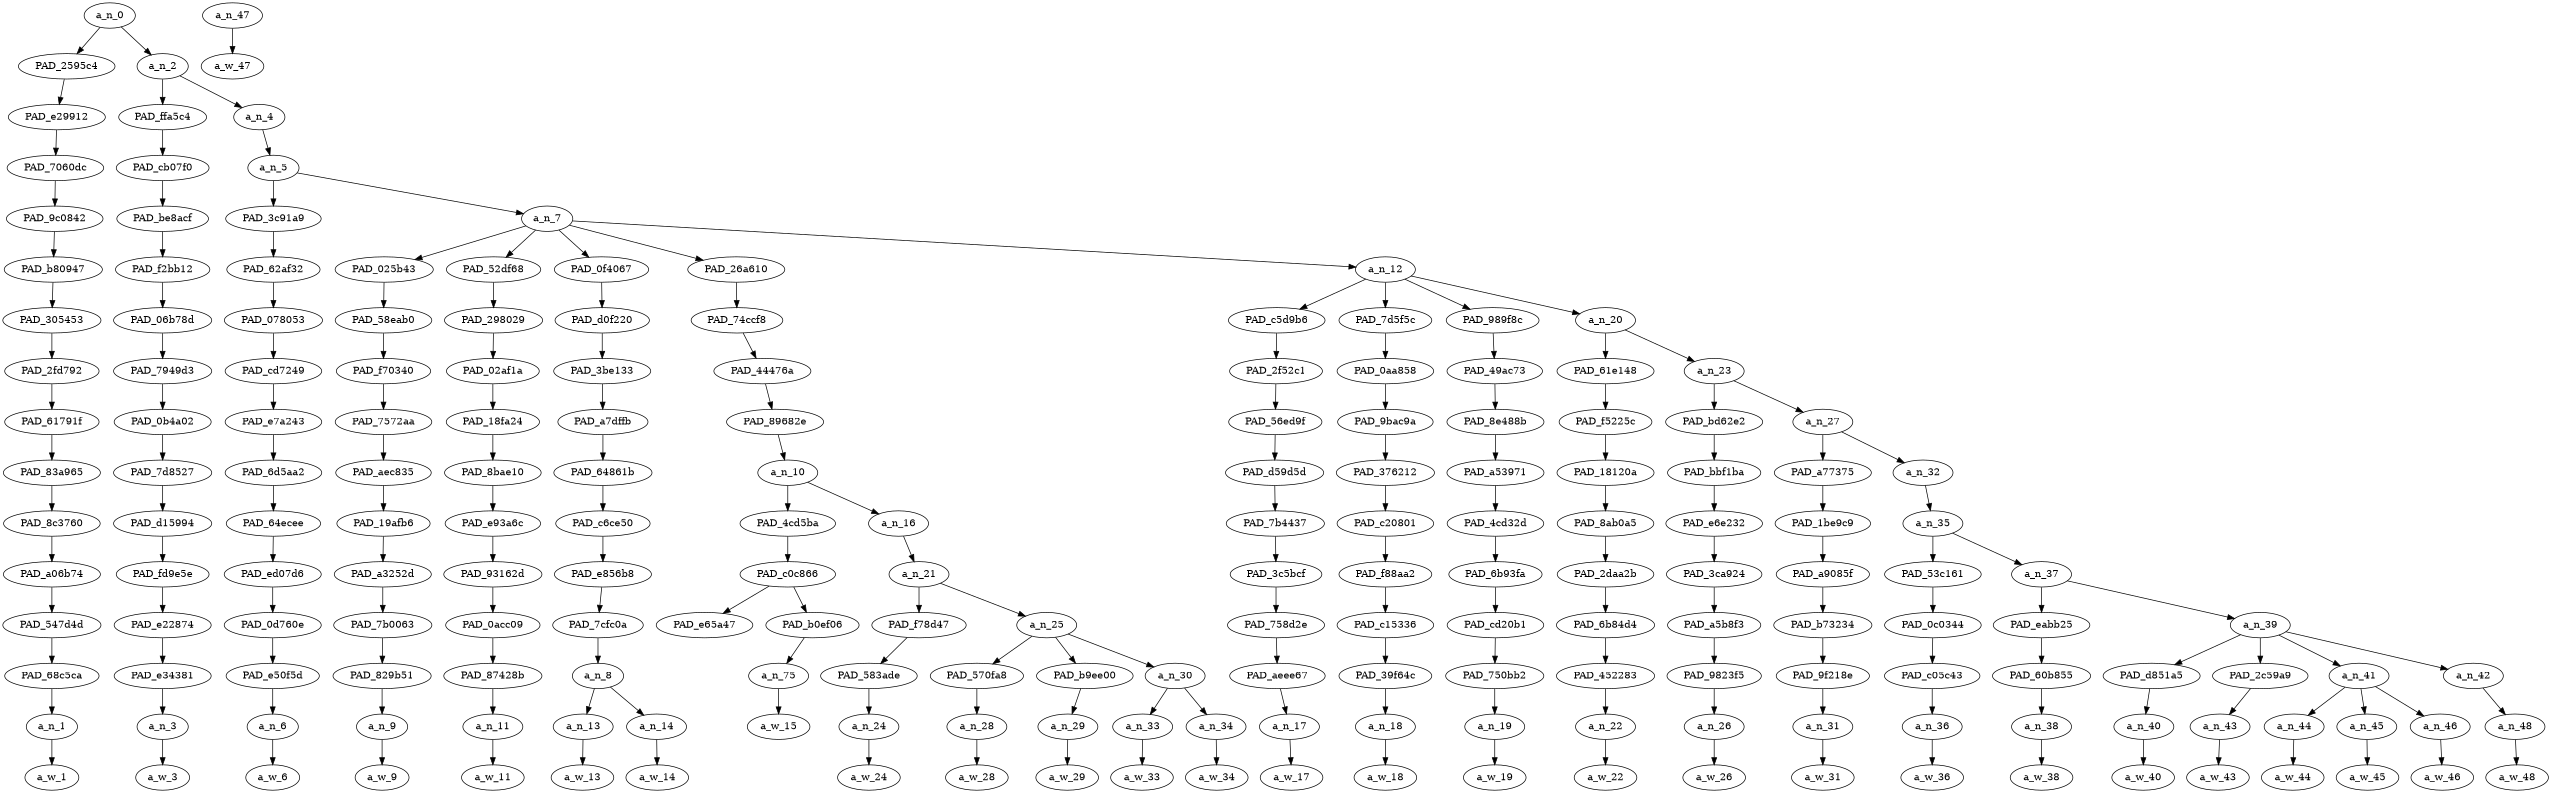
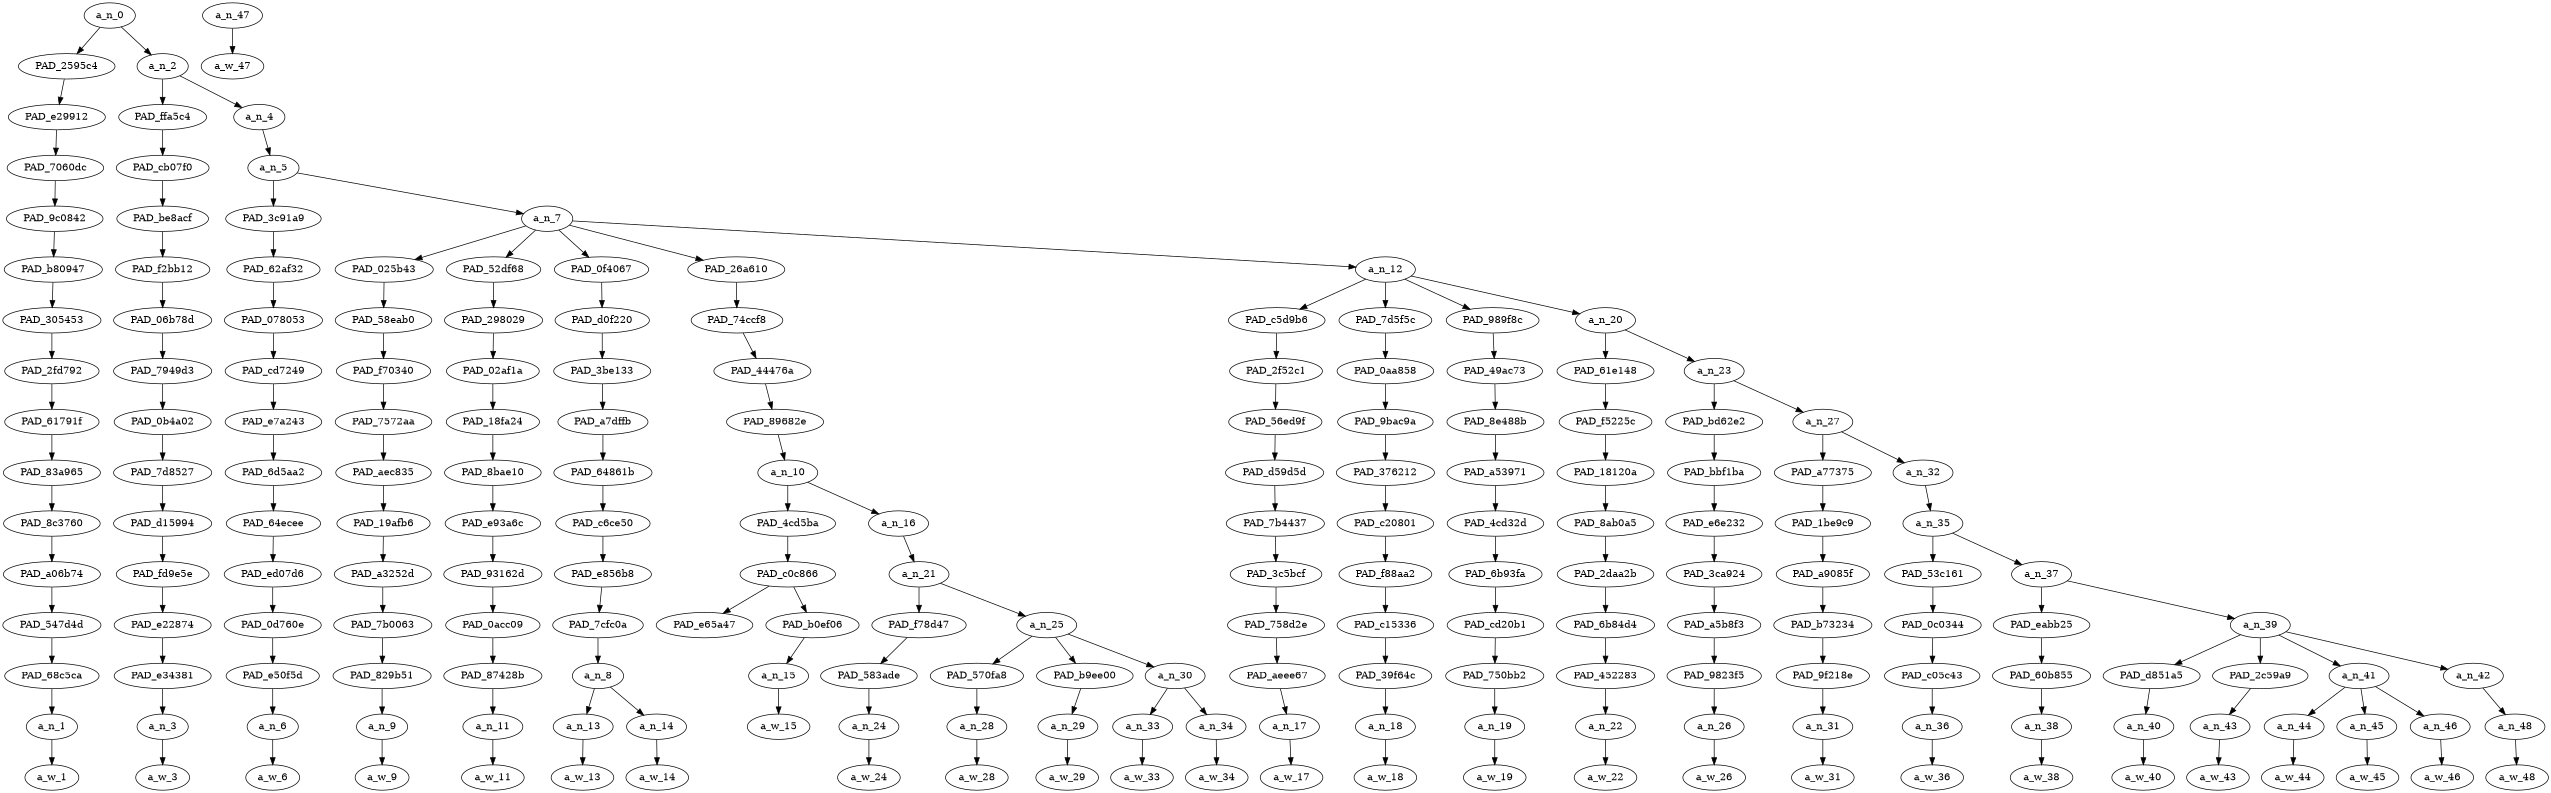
(779, 676) -> (779, 676)
